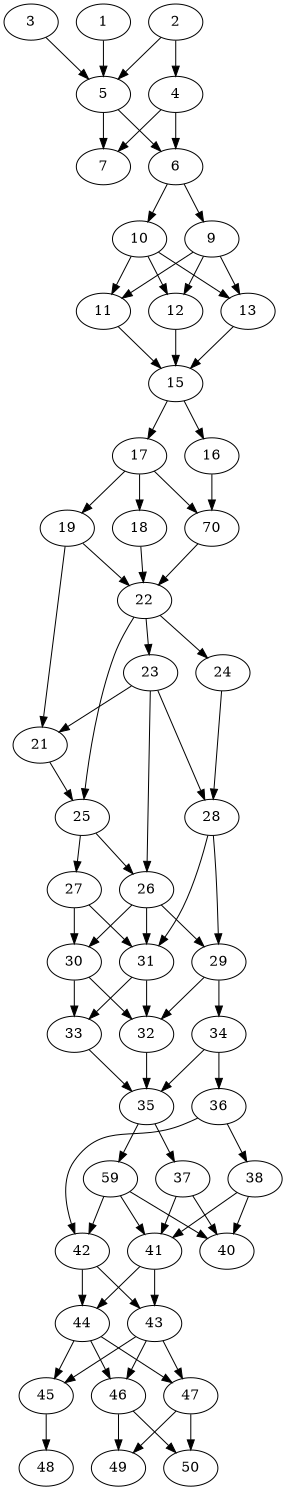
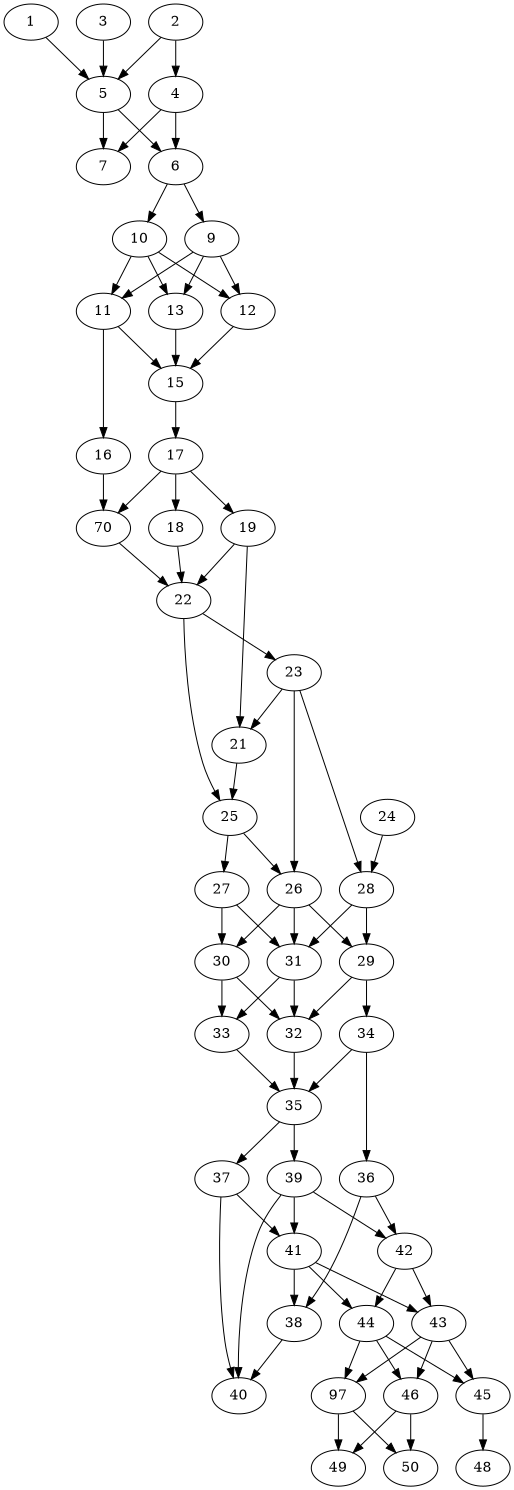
(191, 415) -> (103, 378)
(180, 633) -> none
(110, 1179) -> (294, 1179)
(211, 1211) -> (294, 1282)
(191, 1396) -> (338, 1396)
